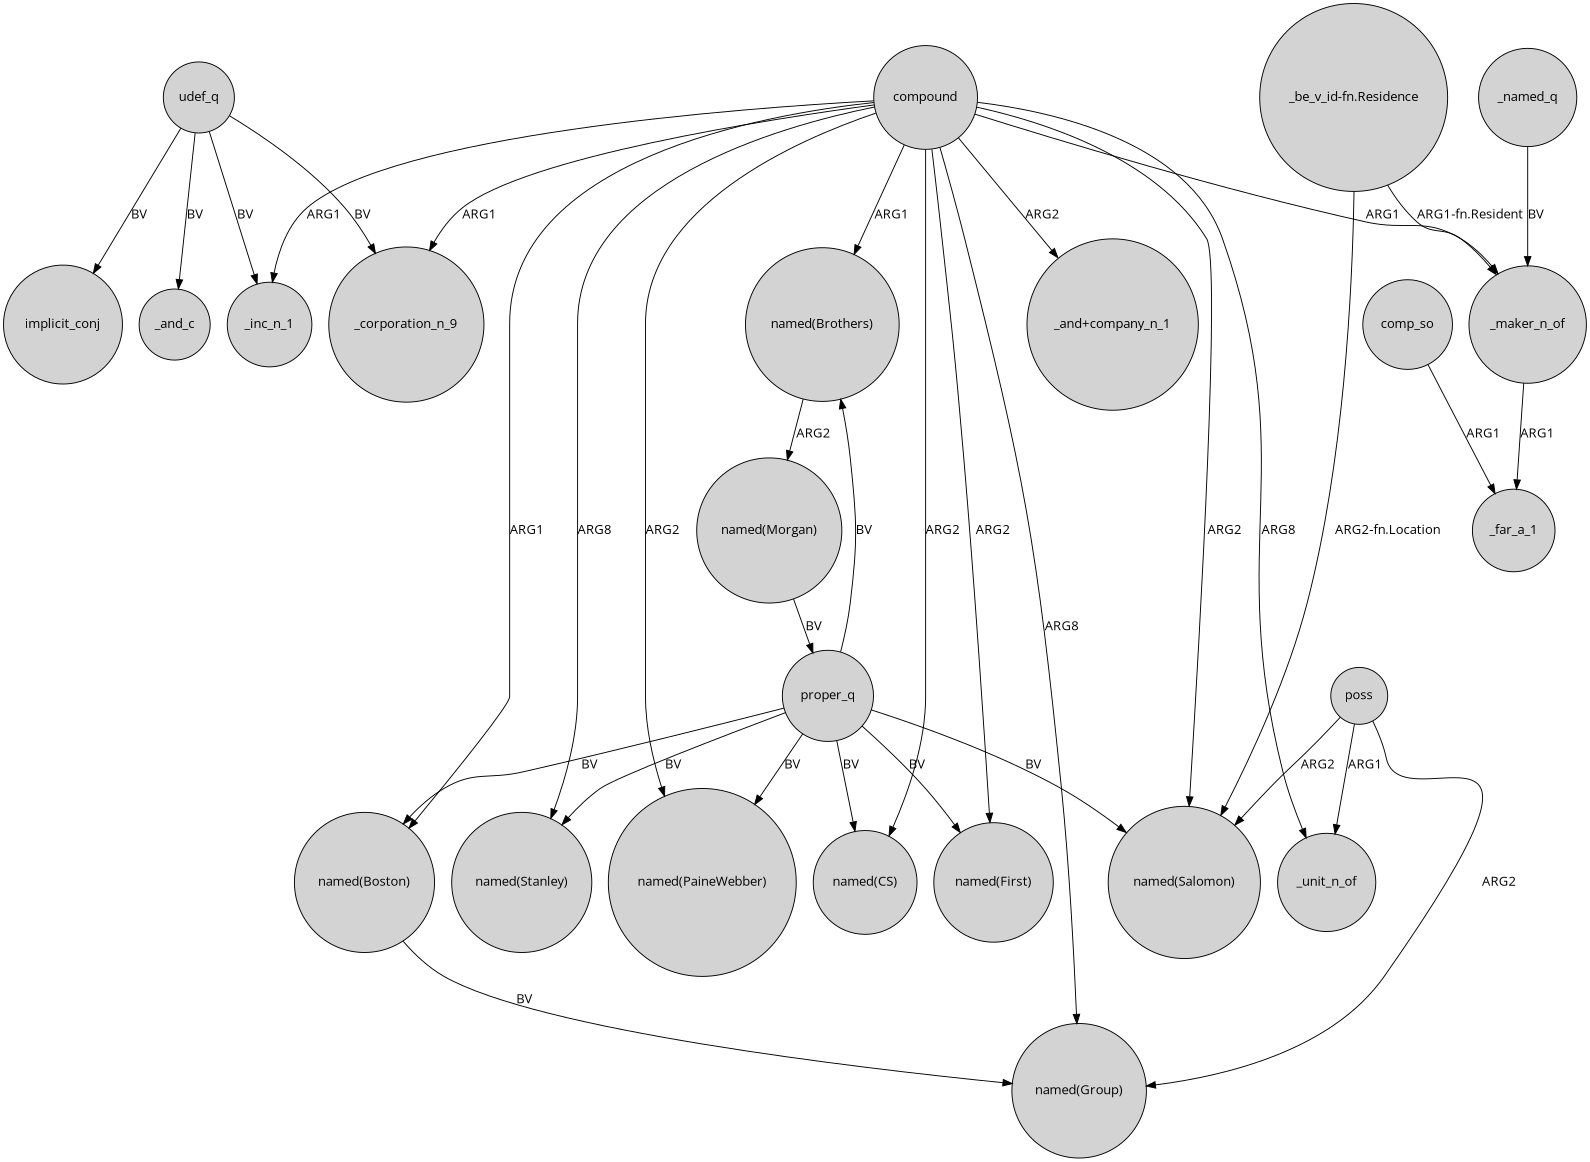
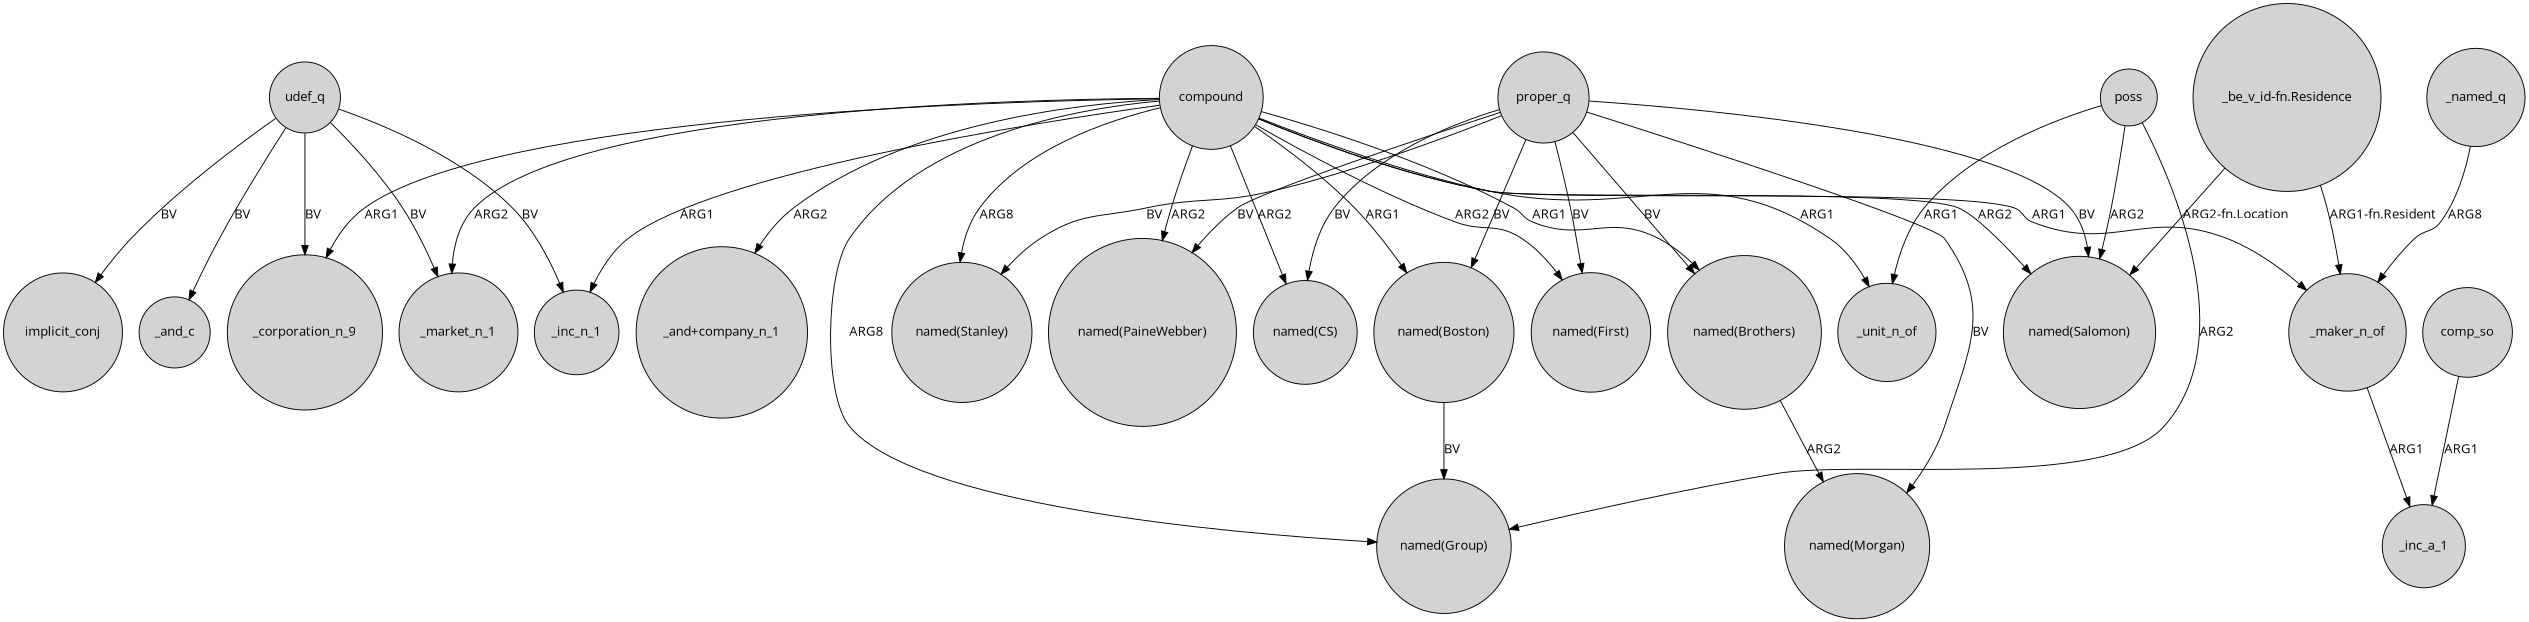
(1536, 215) -> (2465, 215)
none -> (458, 332)
(1279, 530) -> (1818, 215)
(1514, 530) -> (2424, 546)
(802, 621) -> (1893, 215)
